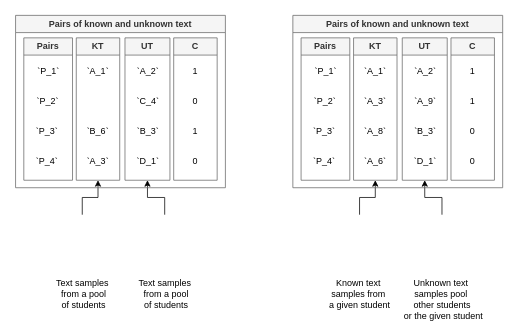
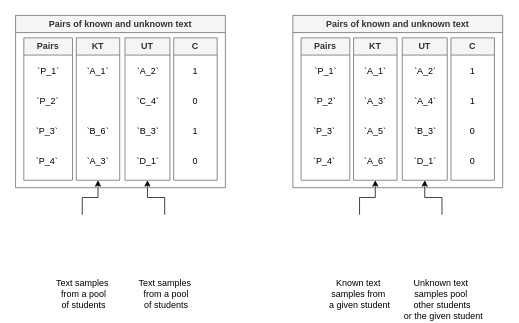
(426, 102) -> (426, 102)
(375, 132) -> (375, 132)
